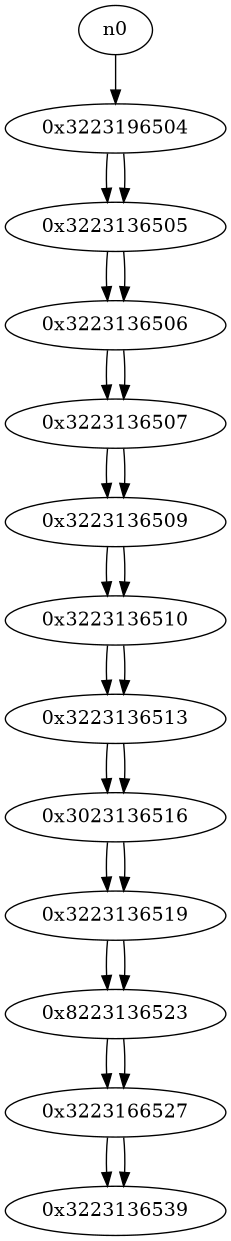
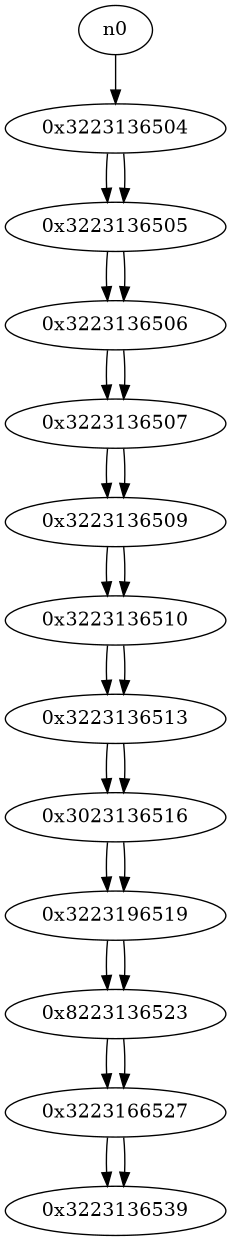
(116, 128) -> (116, 128)
(116, 916) -> (116, 916)
